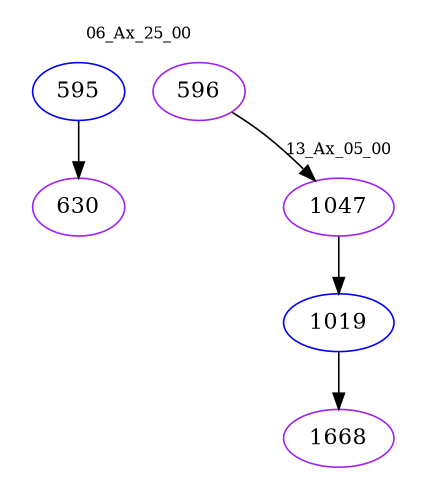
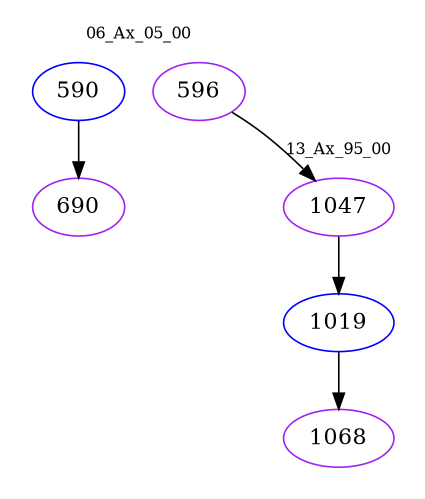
(139, 35) -> (139, 35)
(79, 92) -> (79, 92)
(339, 150) -> (339, 150)
(79, 207) -> (79, 207)
(339, 438) -> (339, 438)
